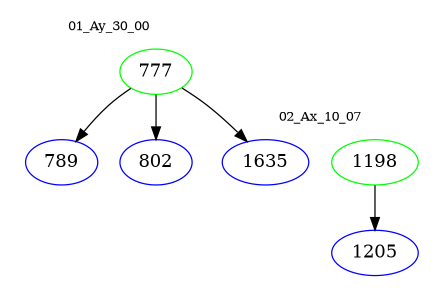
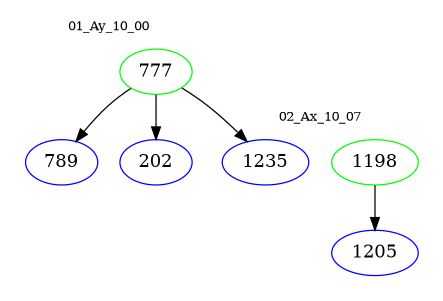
(109, 27) -> (109, 27)
(156, 162) -> (156, 162)
(266, 162) -> (266, 162)
